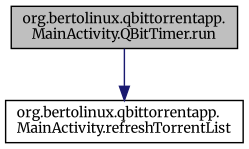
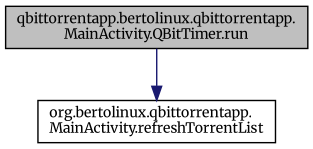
(124, 27) -> (157, 27)
